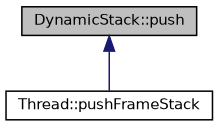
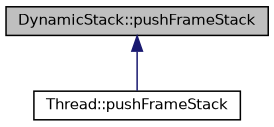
(109, 21) -> (137, 21)
